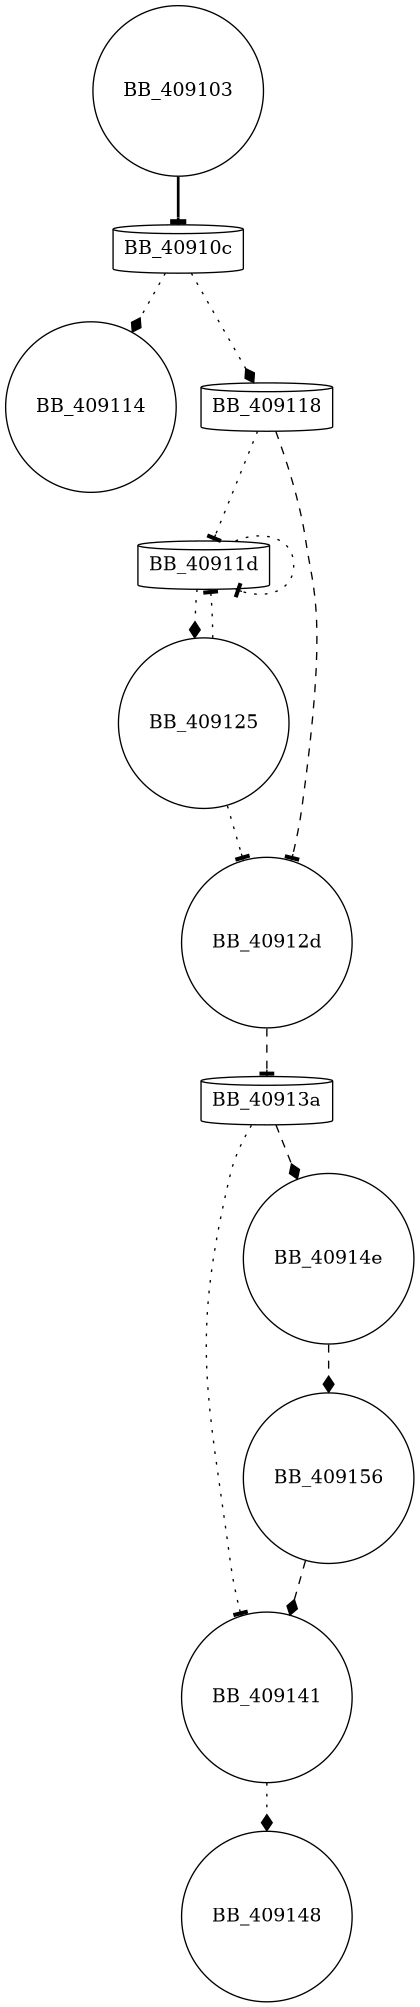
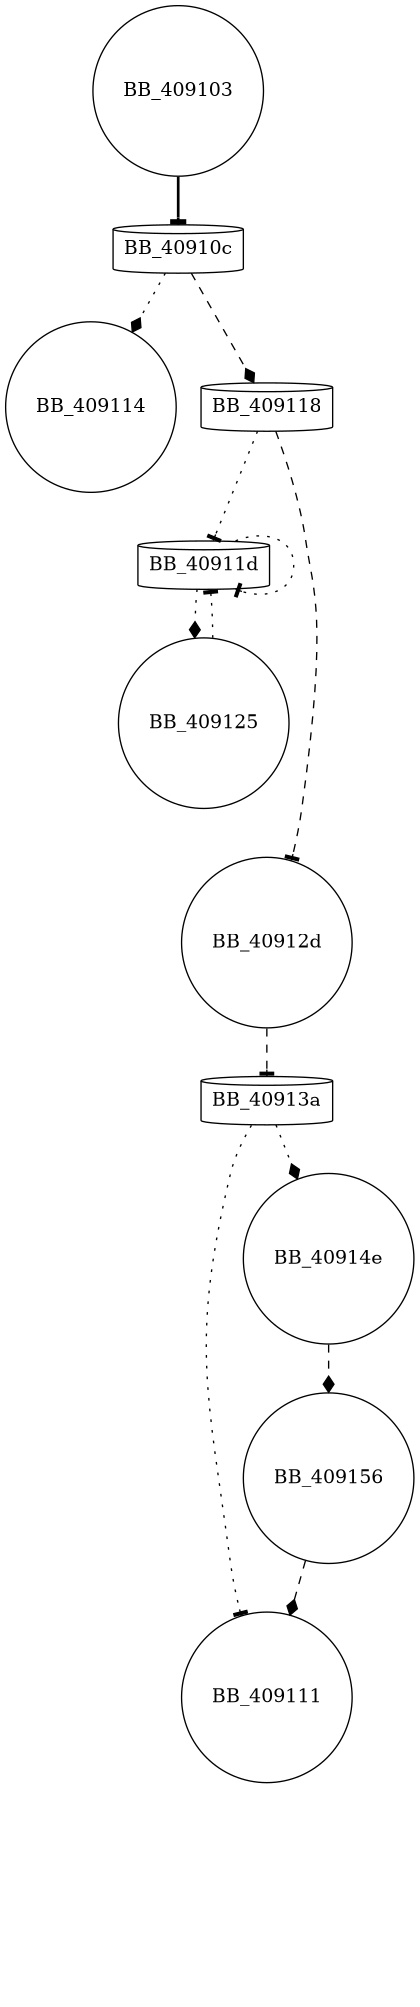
(218, 321) -> (218, 321)
(234, 830) -> none
(284, 1144) -> (284, 1144)
(267, 1697) -> (267, 1697)
(267, 1917) -> none
